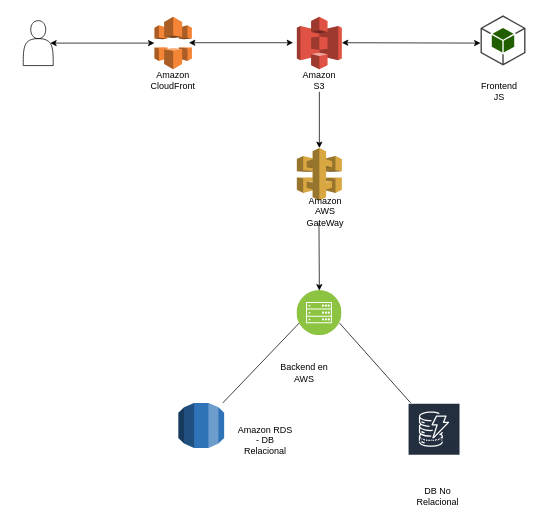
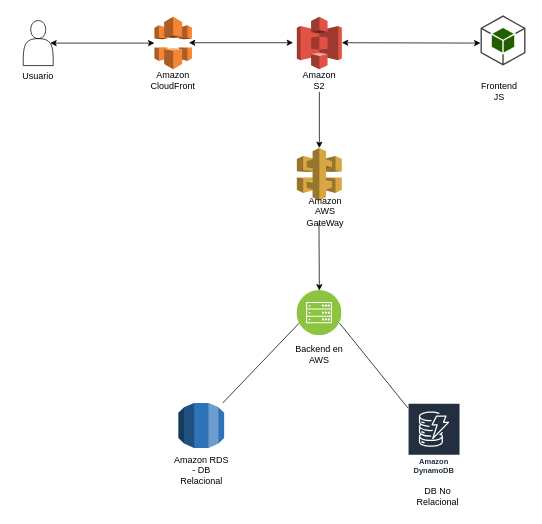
none -> (38, 77)
(319, 81) -> (319, 81)
(304, 373) -> (319, 354)
(434, 429) -> (434, 441)
(265, 441) -> (201, 471)
